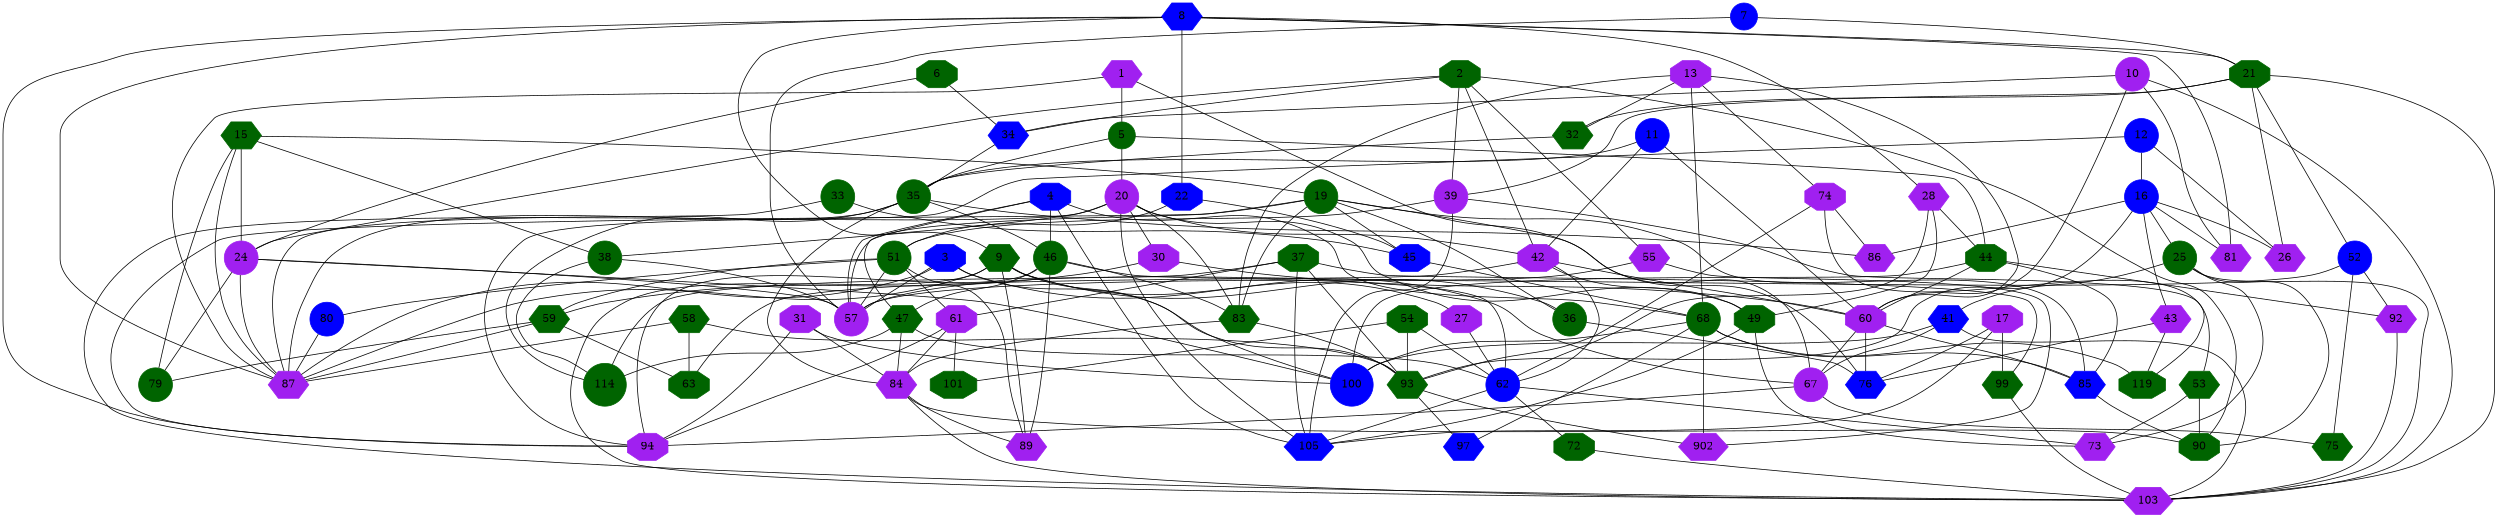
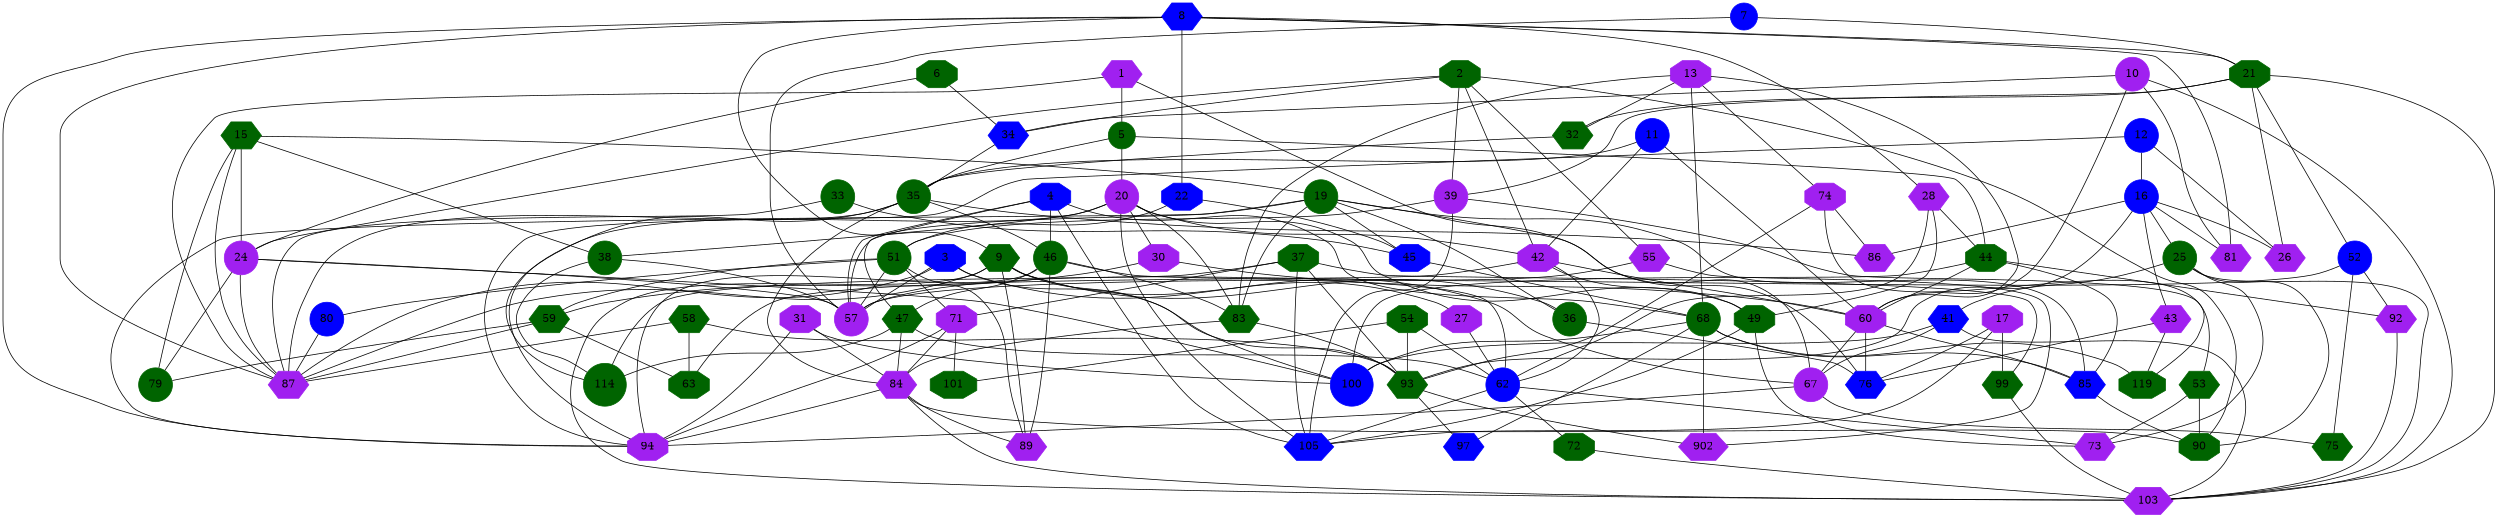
(957, 319) -> (957, 319)
none -> (774, 417)
(539, 461) -> (698, 221)
